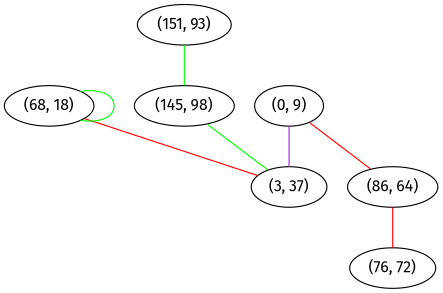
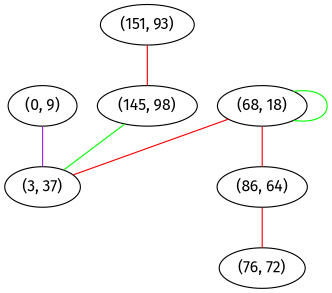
(184, 65) -> (147, 65)
(340, 146) -> (262, 147)
